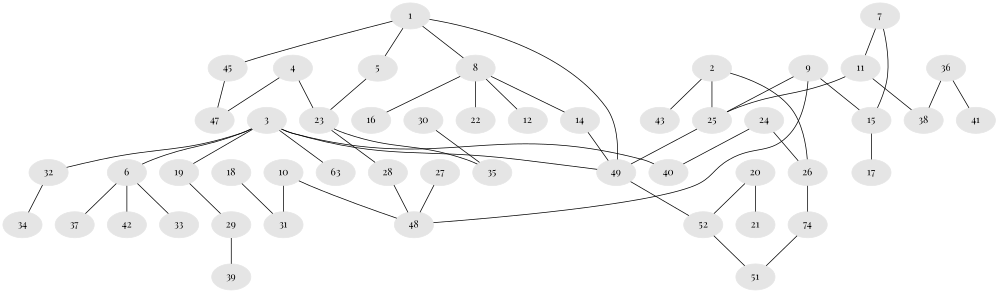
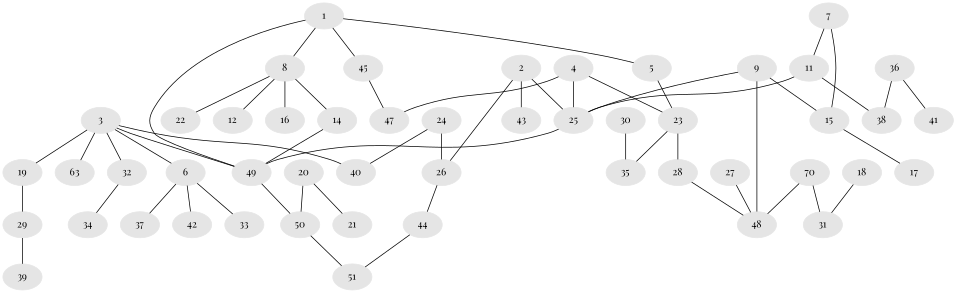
none -> (573, 94)
(283, 173) -> (810, 173)
(703, 225) -> (300, 225)
(808, 225) -> (423, 225)
